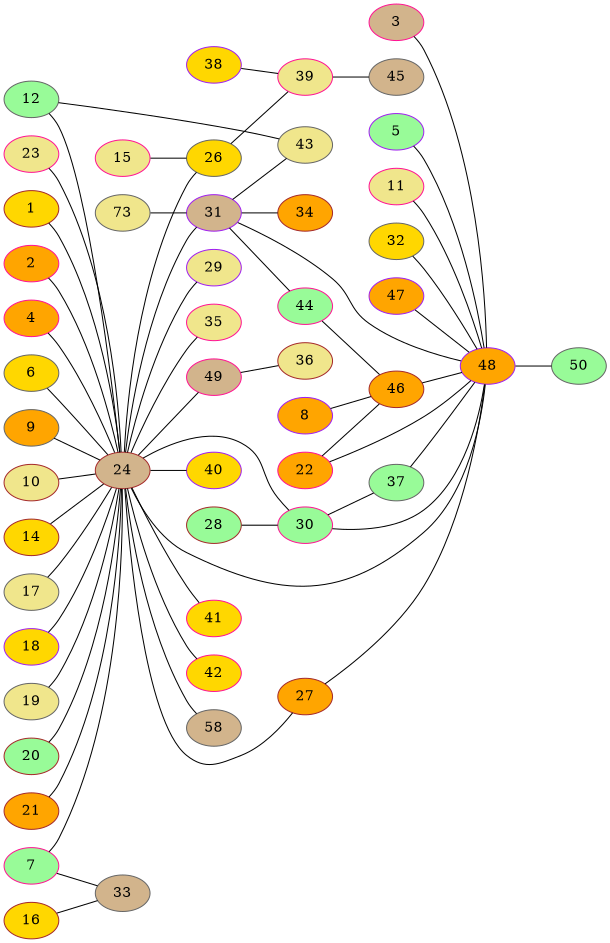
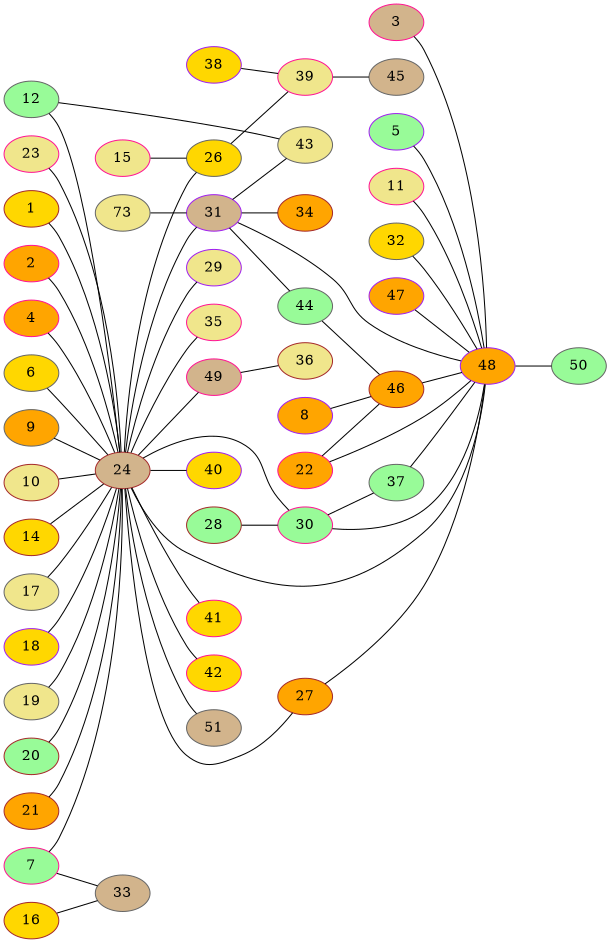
(305, 306) -> (305, 306)
(214, 728) -> (214, 728)
